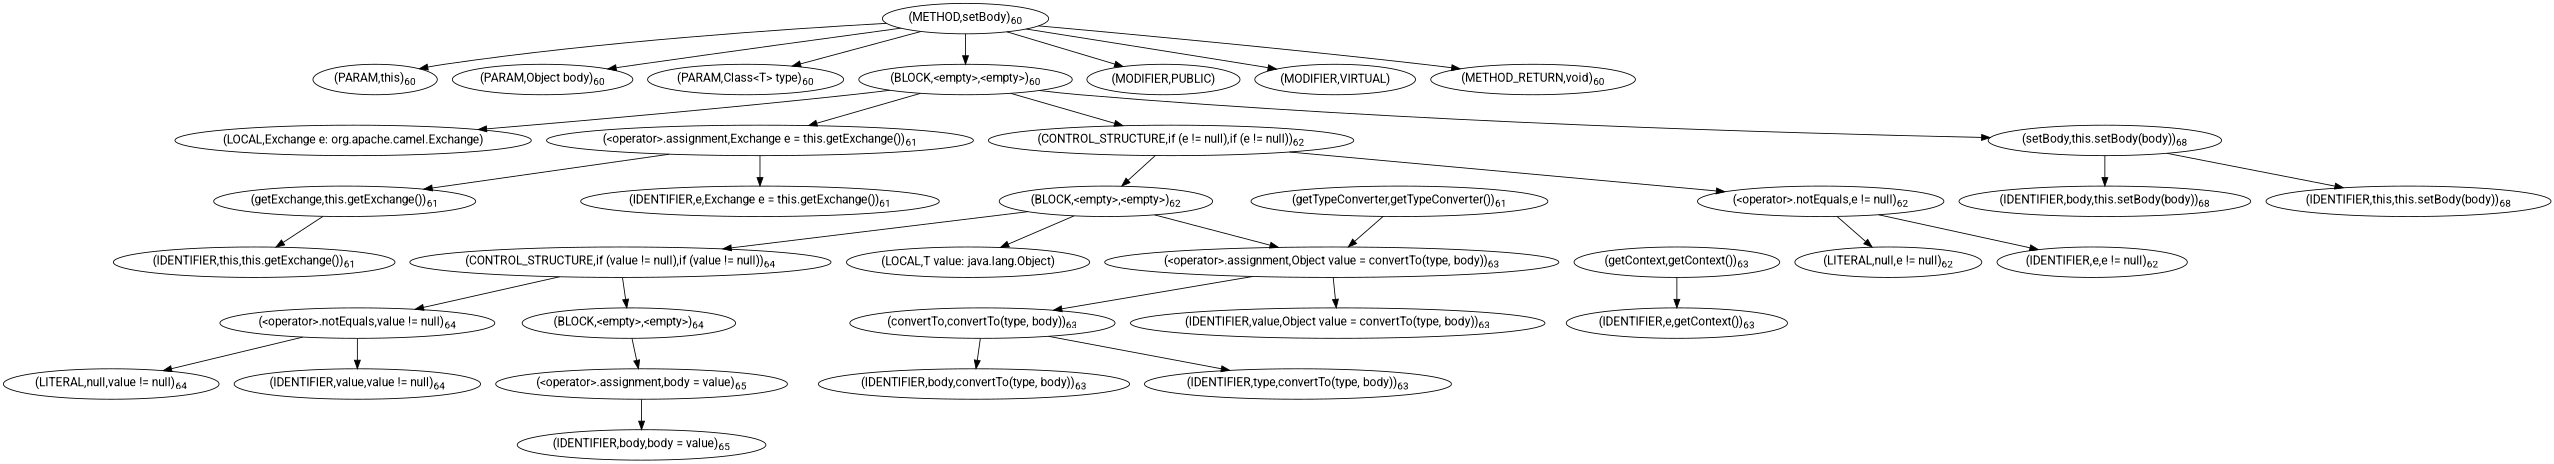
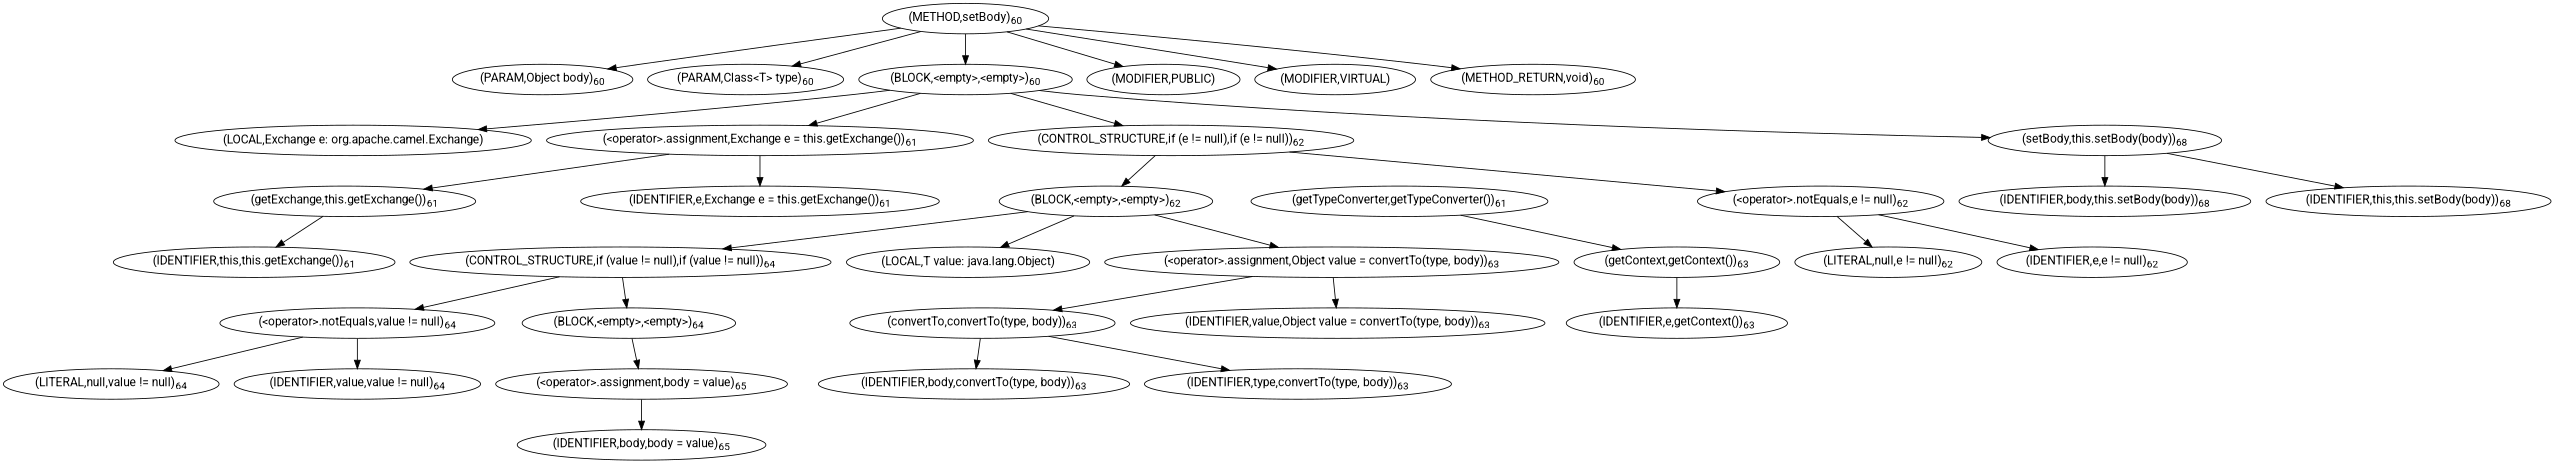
(375, 80) -> none
(1369, 229) -> (1537, 231)
